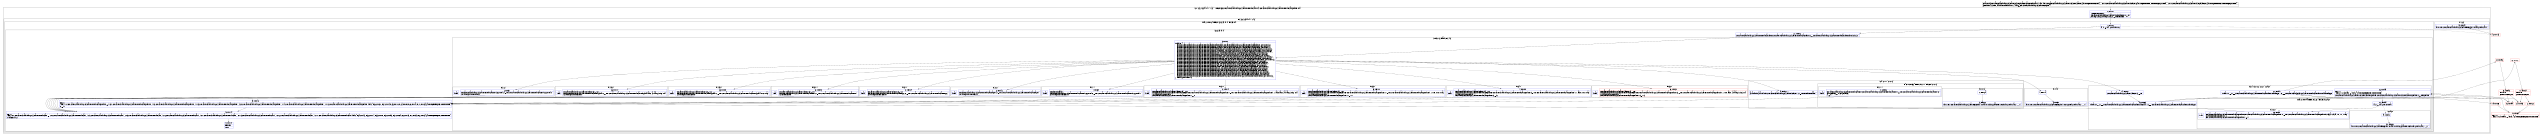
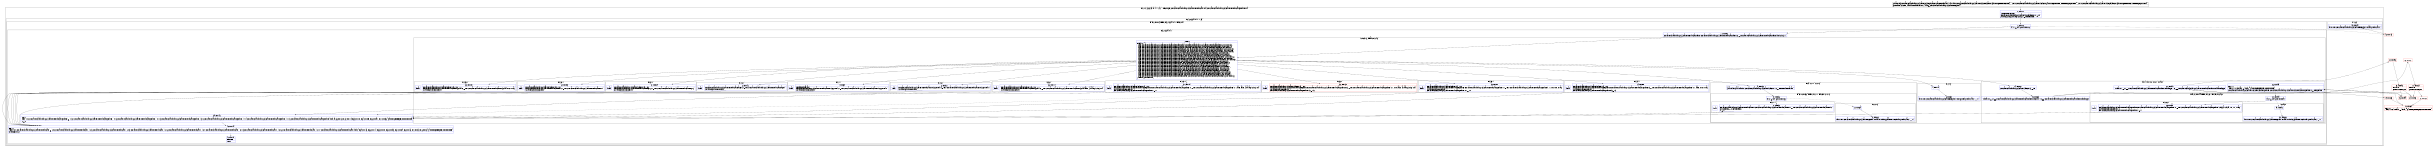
(786, 95) -> (535, 90)
none -> (1776, 98)
